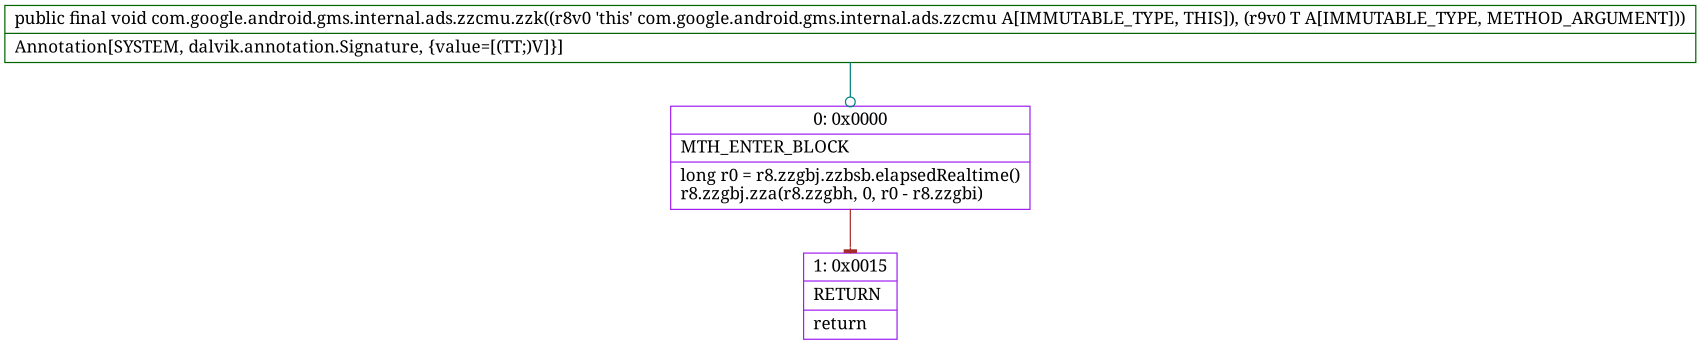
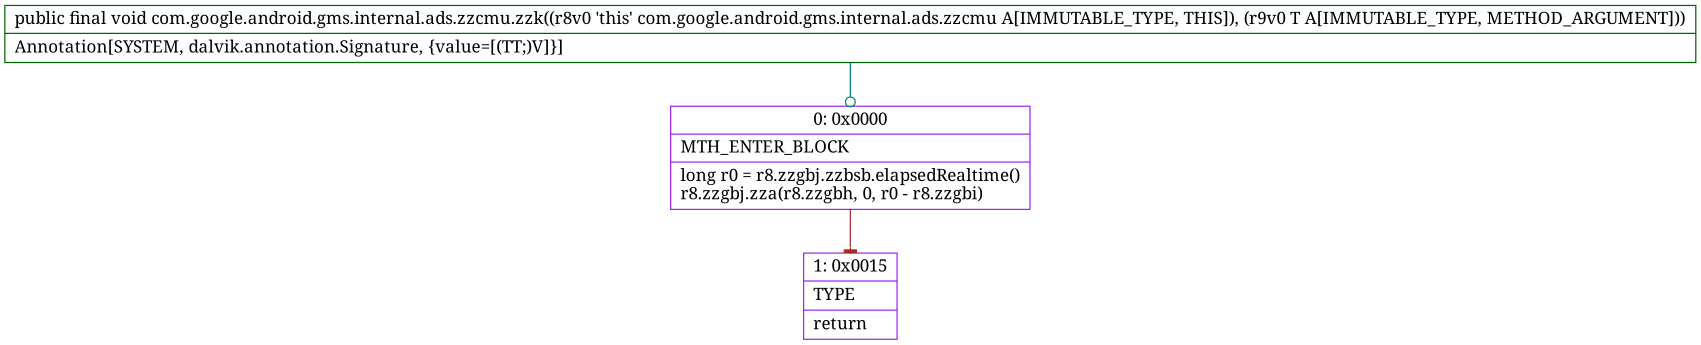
(847, 295) -> (835, 295)
